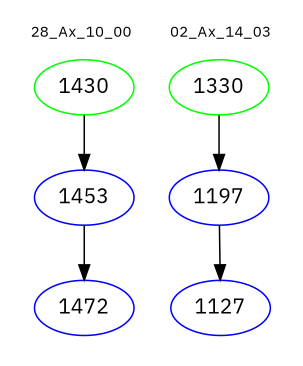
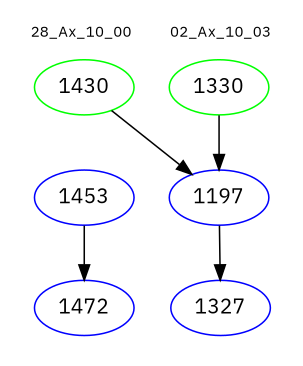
(221, 33) -> (221, 33)
(84, 135) -> (135, 130)
(221, 308) -> (221, 308)
